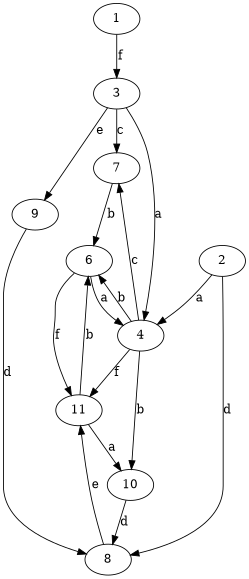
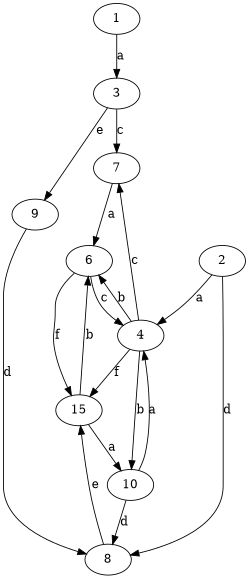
(121, 56) -> (121, 56)
(154, 207) -> (149, 416)
(112, 215) -> (112, 215)
(104, 298) -> (104, 298)
(79, 410) -> (79, 410)
